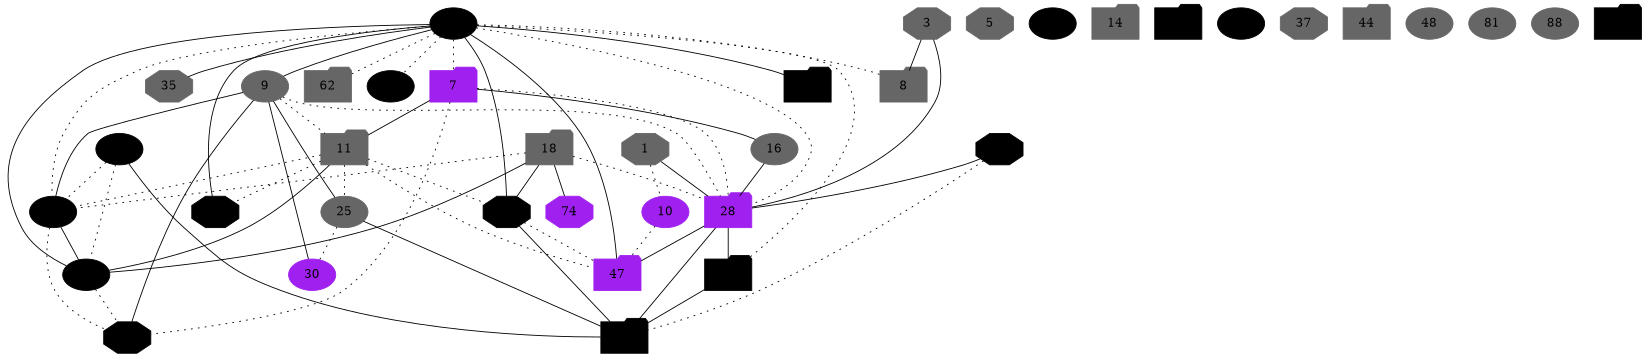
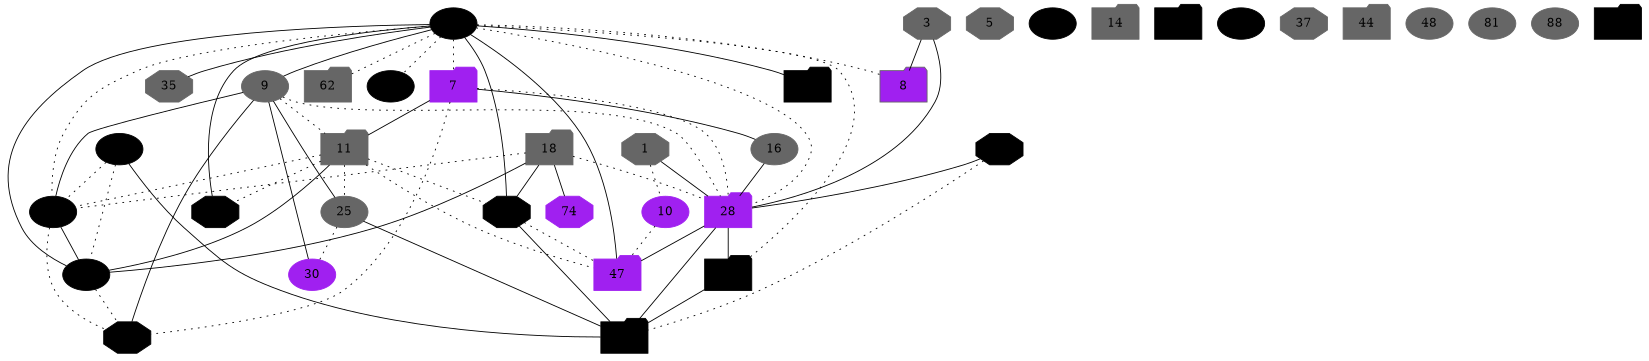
(904, 86) -> (904, 86)
